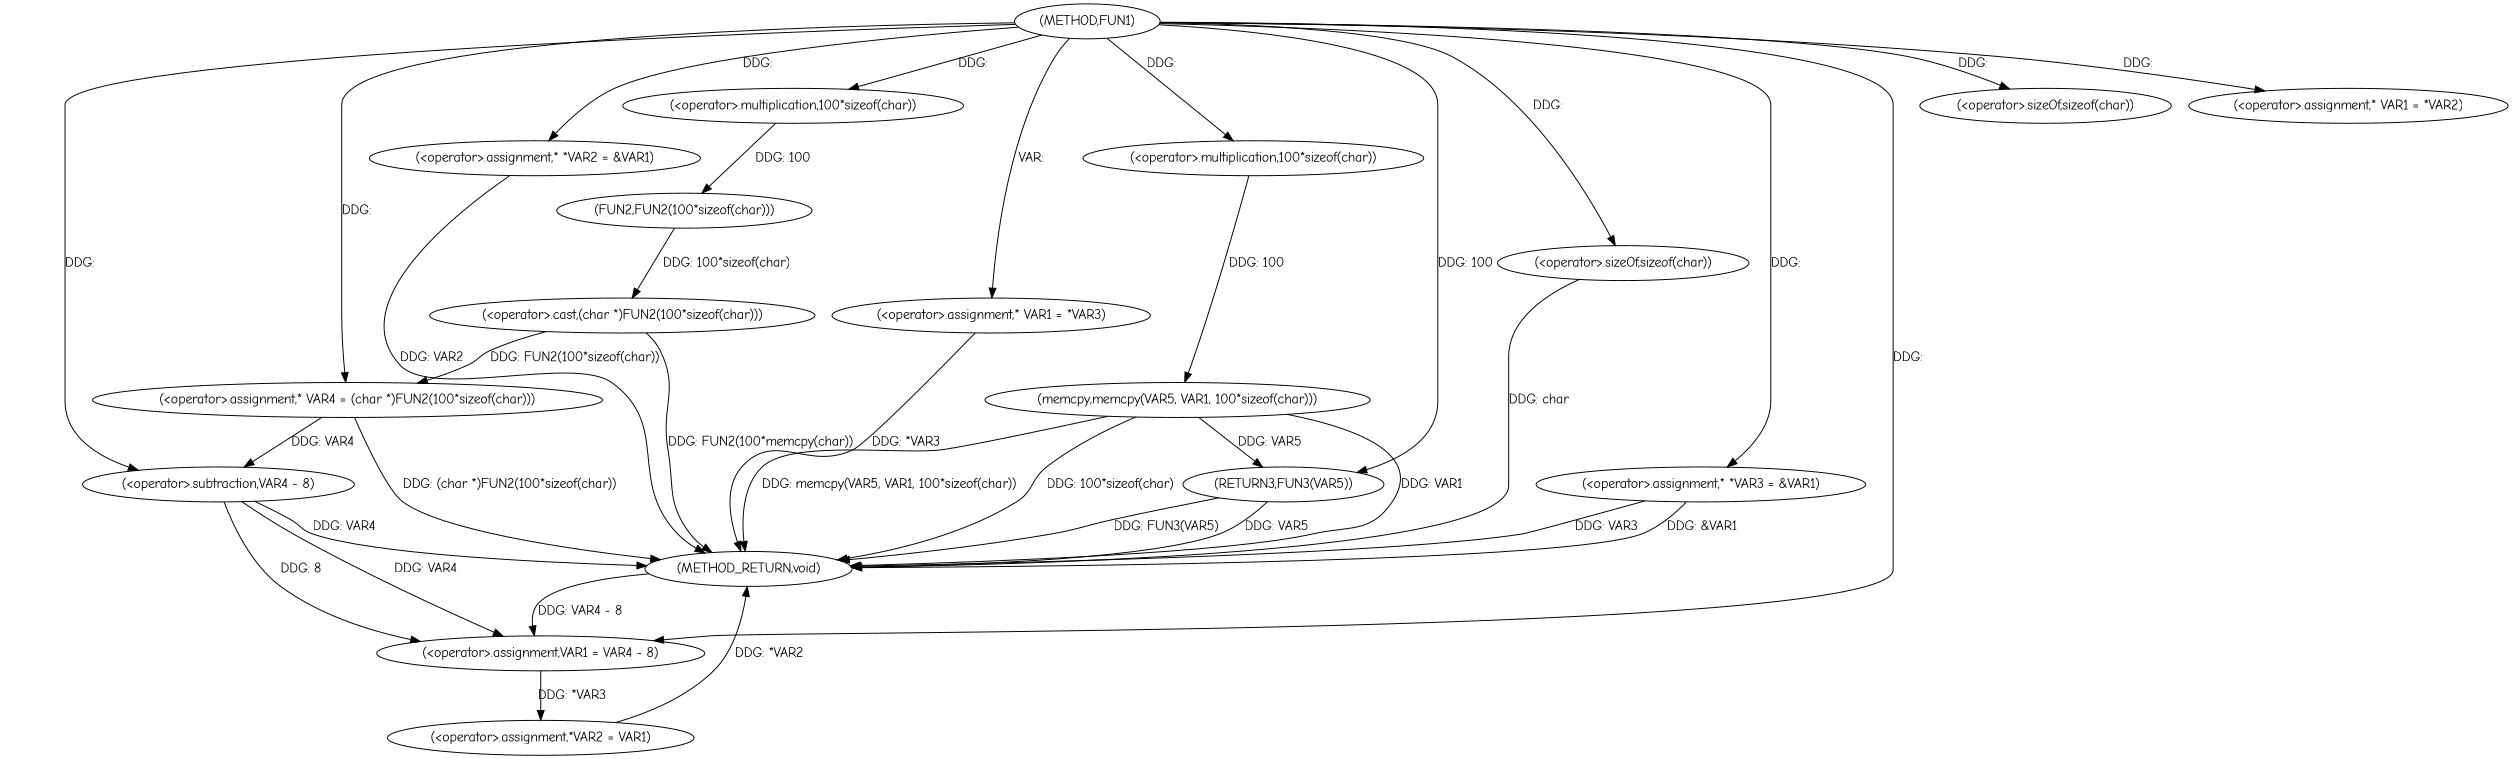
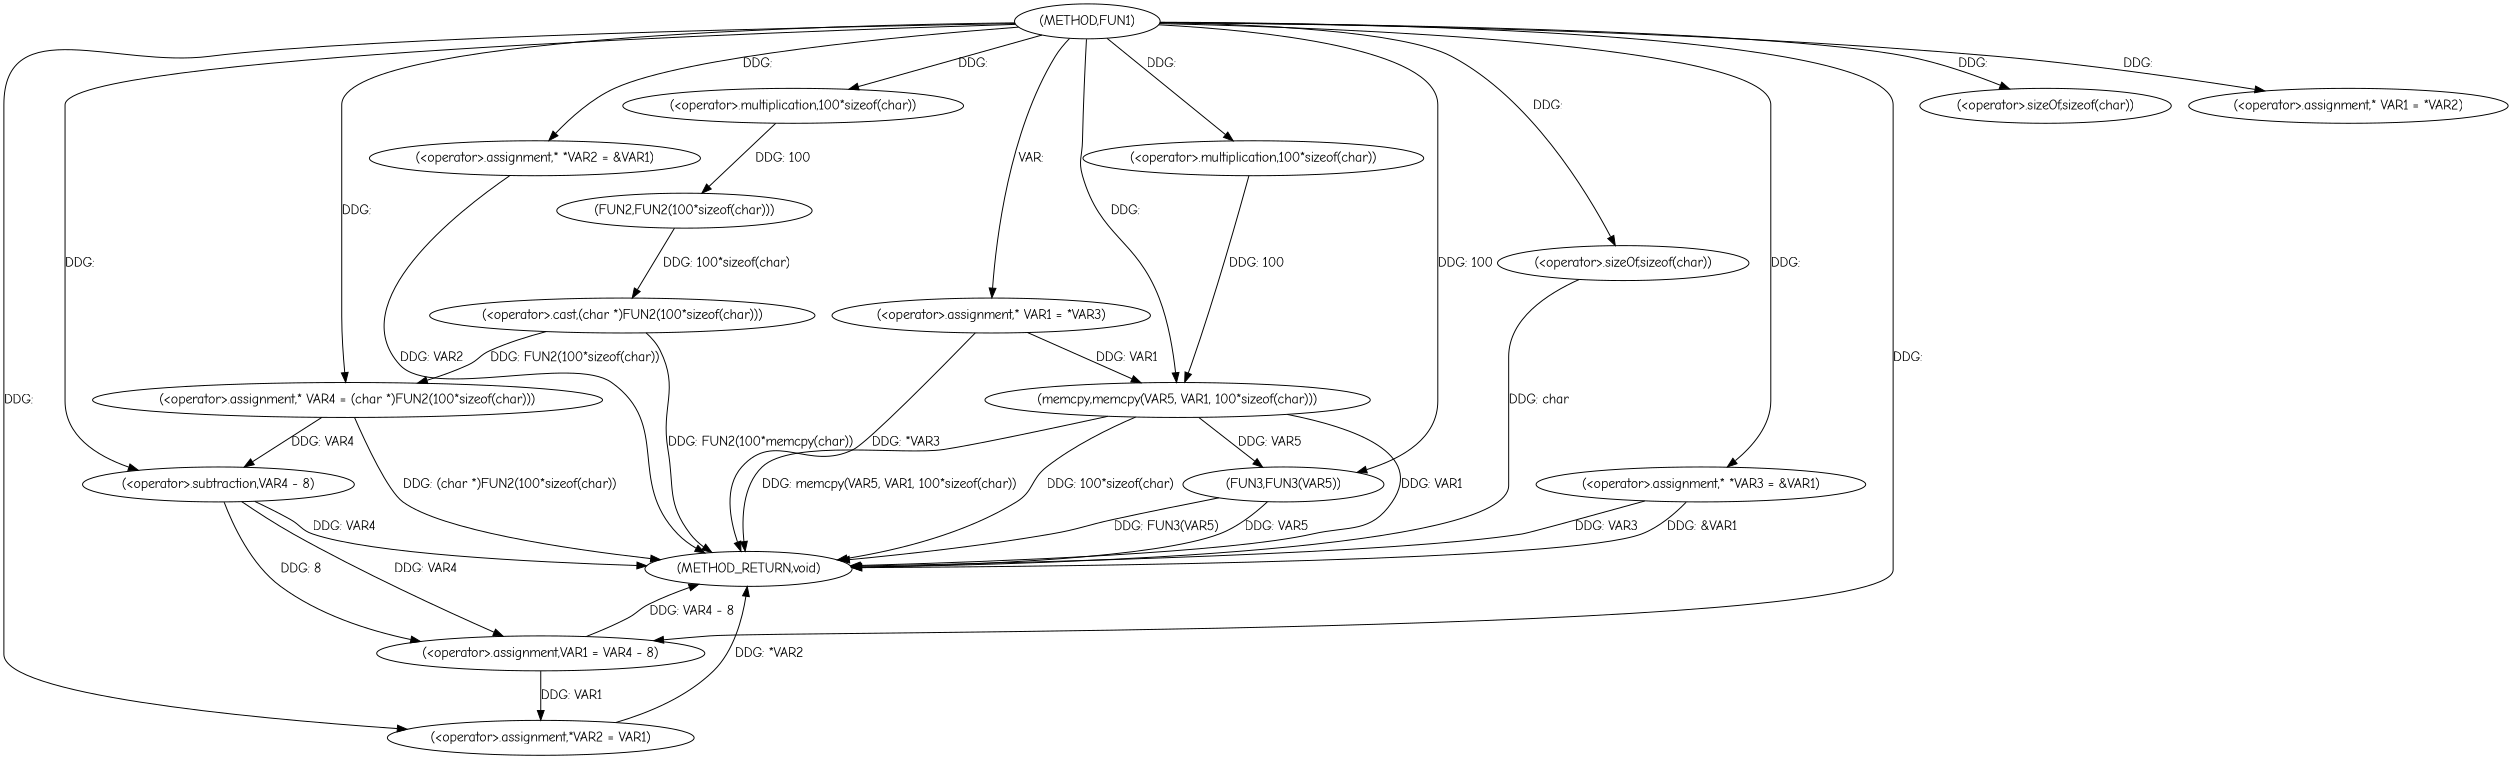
none -> (19, 64)
none -> (1100, 214)
none -> (1080, 356)
(1283, 484) -> (1283, 484)
(580, 584) -> (638, 612)
(572, 696) -> (572, 696)
